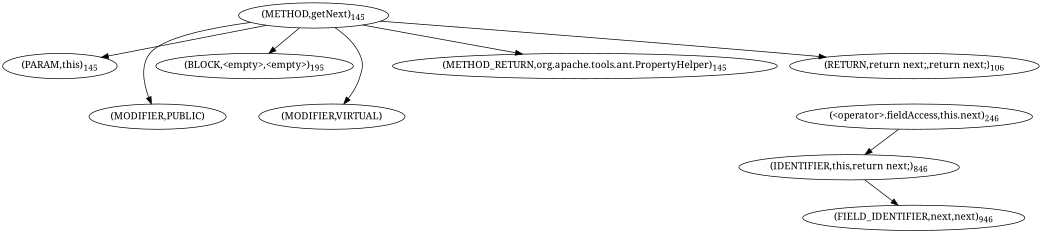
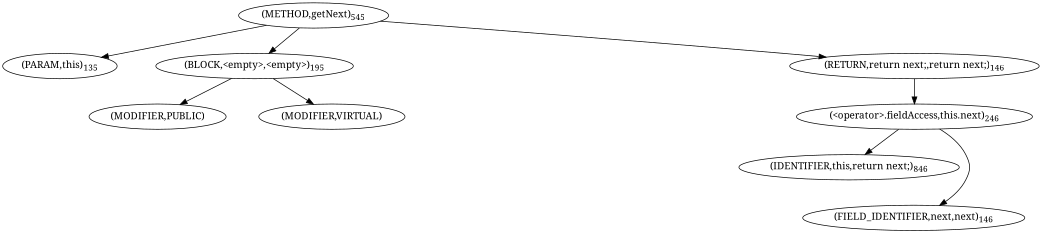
(358, 14) -> (358, 14)
(176, 38) -> (209, 90)
(362, 60) -> (290, 90)
(91, 65) -> (91, 65)
(997, 65) -> (997, 65)
(585, 66) -> none
none -> (914, 88)
(879, 190) -> (969, 164)
(986, 217) -> (986, 217)
